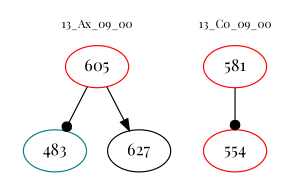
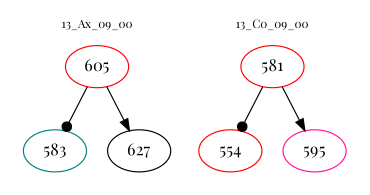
(55, 151) -> (55, 151)
none -> (315, 151)
